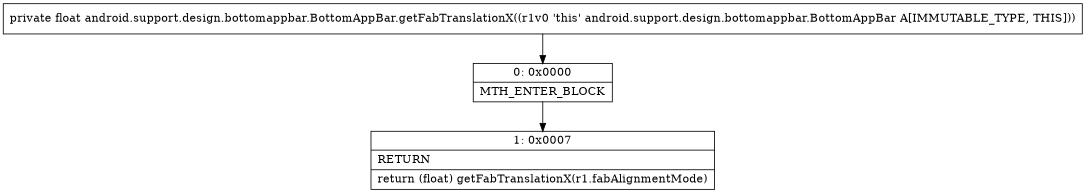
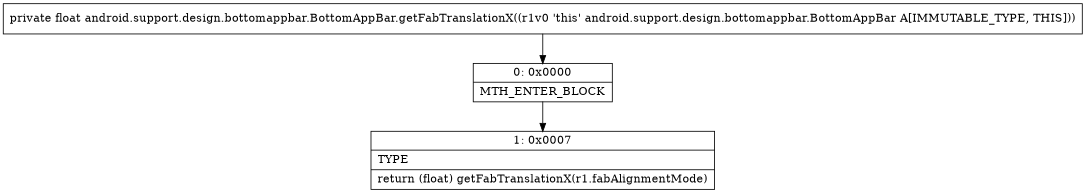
(404, 160) -> (393, 160)
